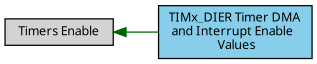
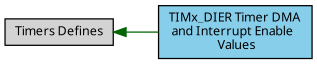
(59, 32) -> (59, 32)
